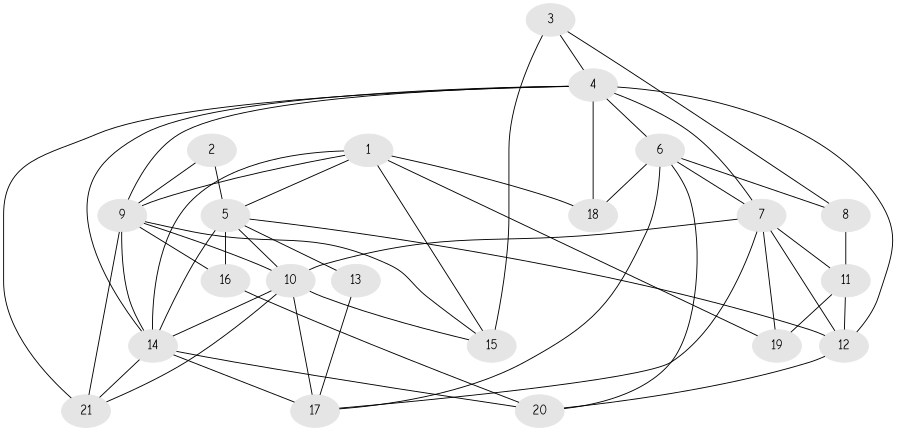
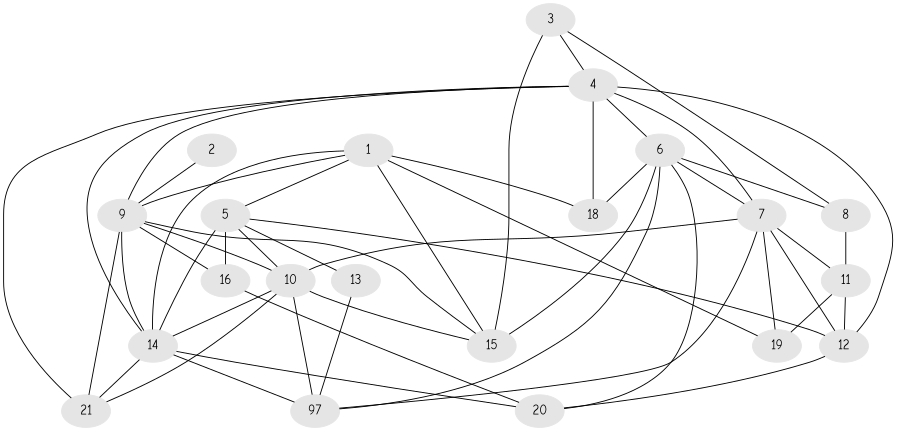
(220, 188) -> none
none -> (594, 267)
(315, 411) -> (315, 411)
